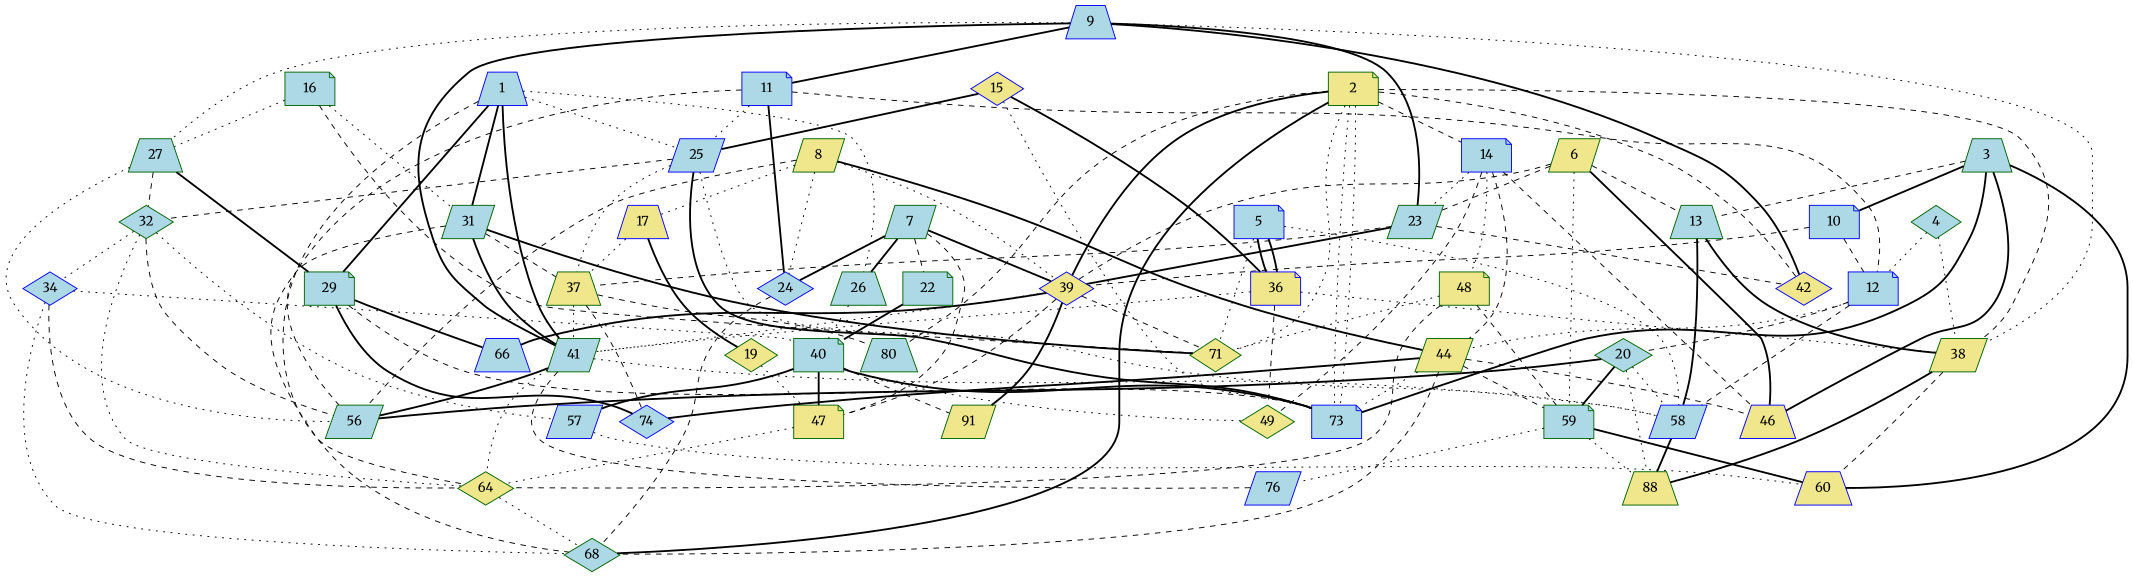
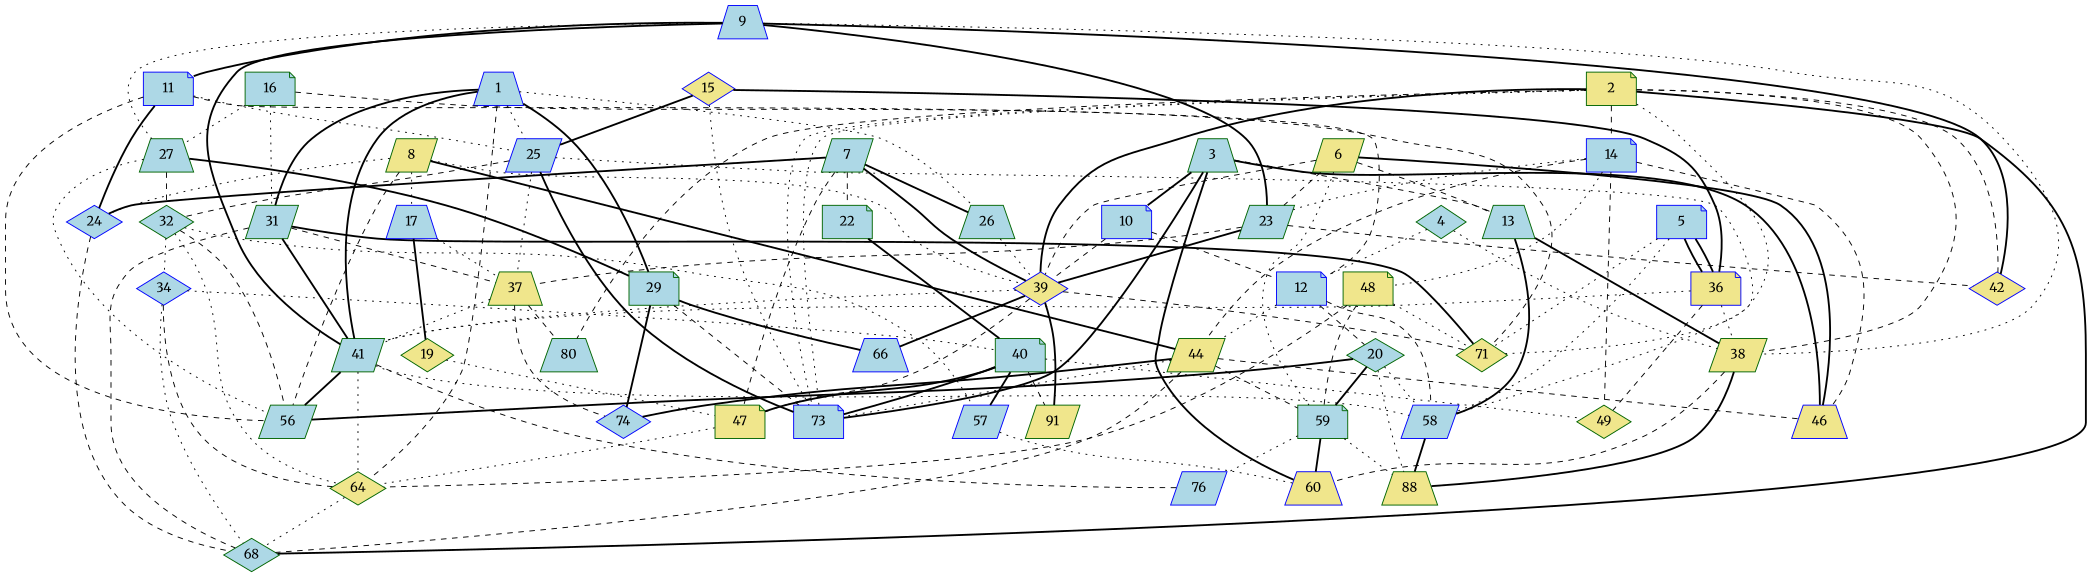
(643, 222) -> (412, 222)
(839, 322) -> (1016, 258)
